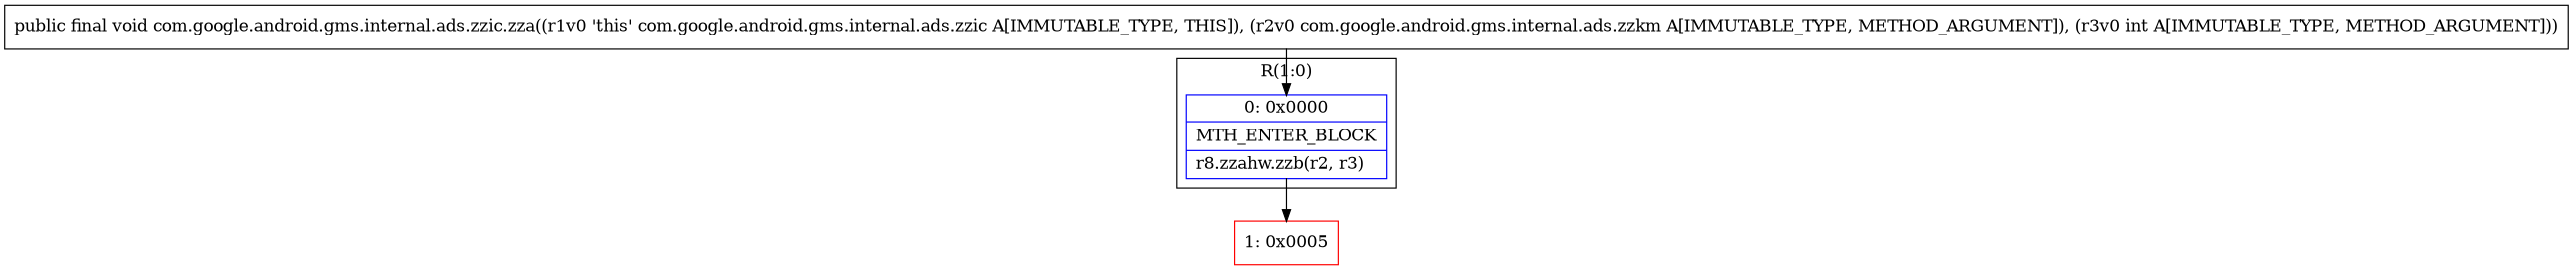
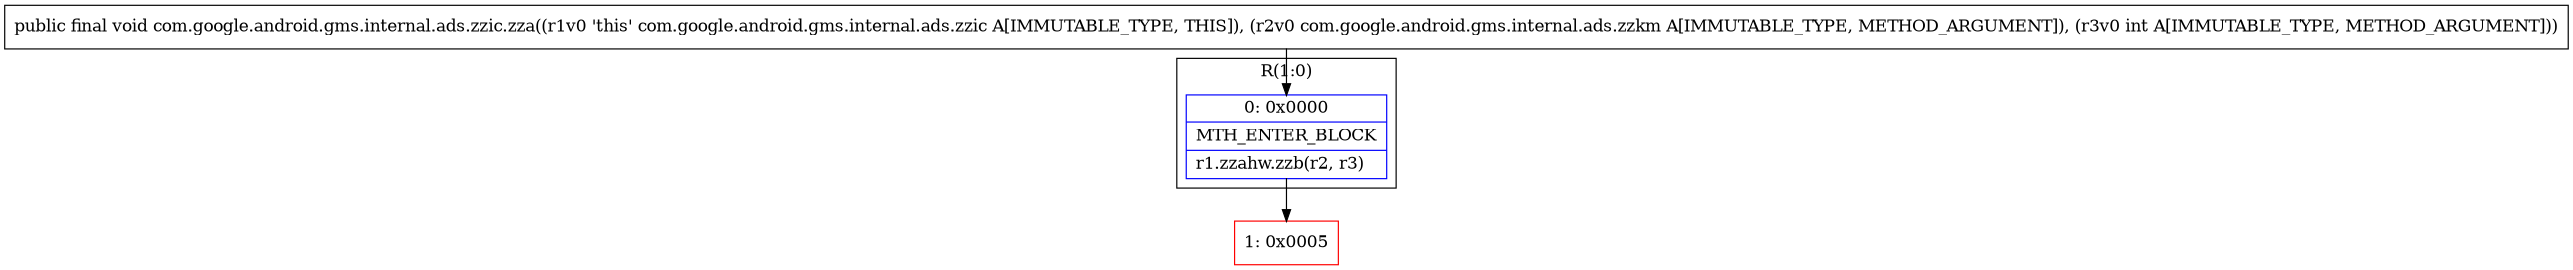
(1280, 164) -> (1280, 164)
